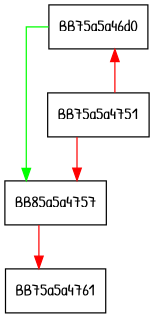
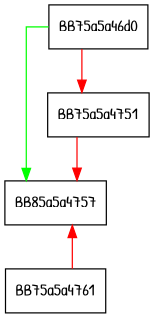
(115, 77) -> (82, 65)
(39, 241) -> (72, 253)
